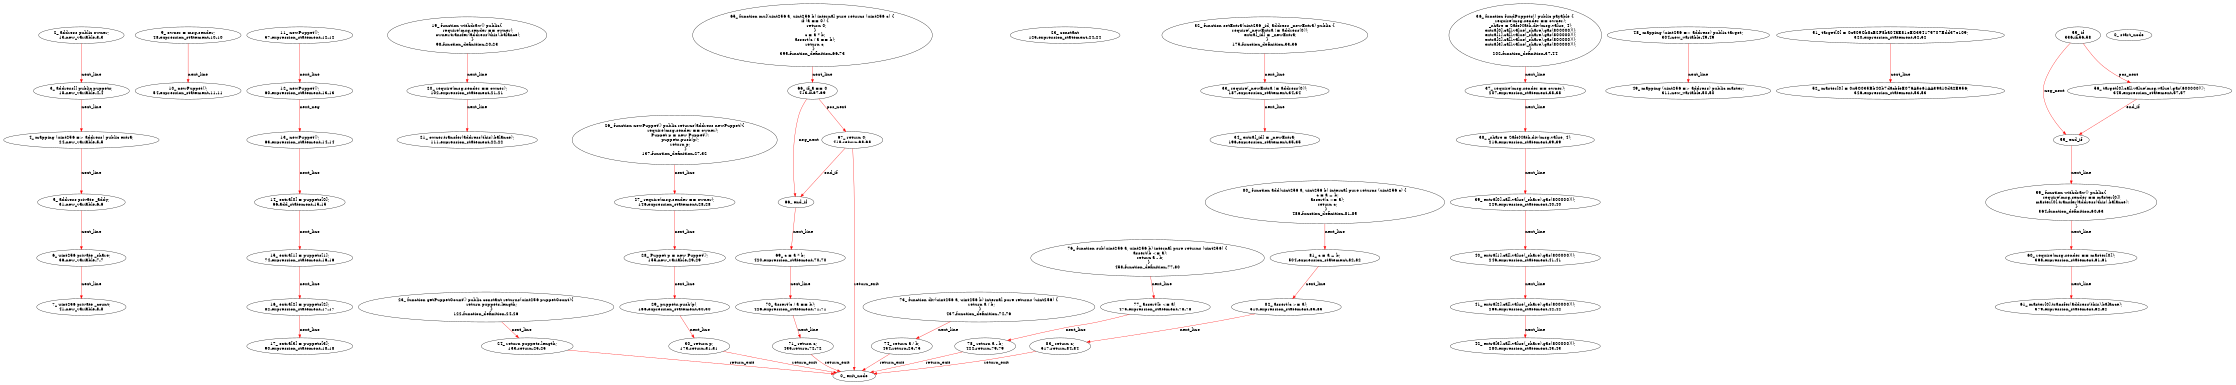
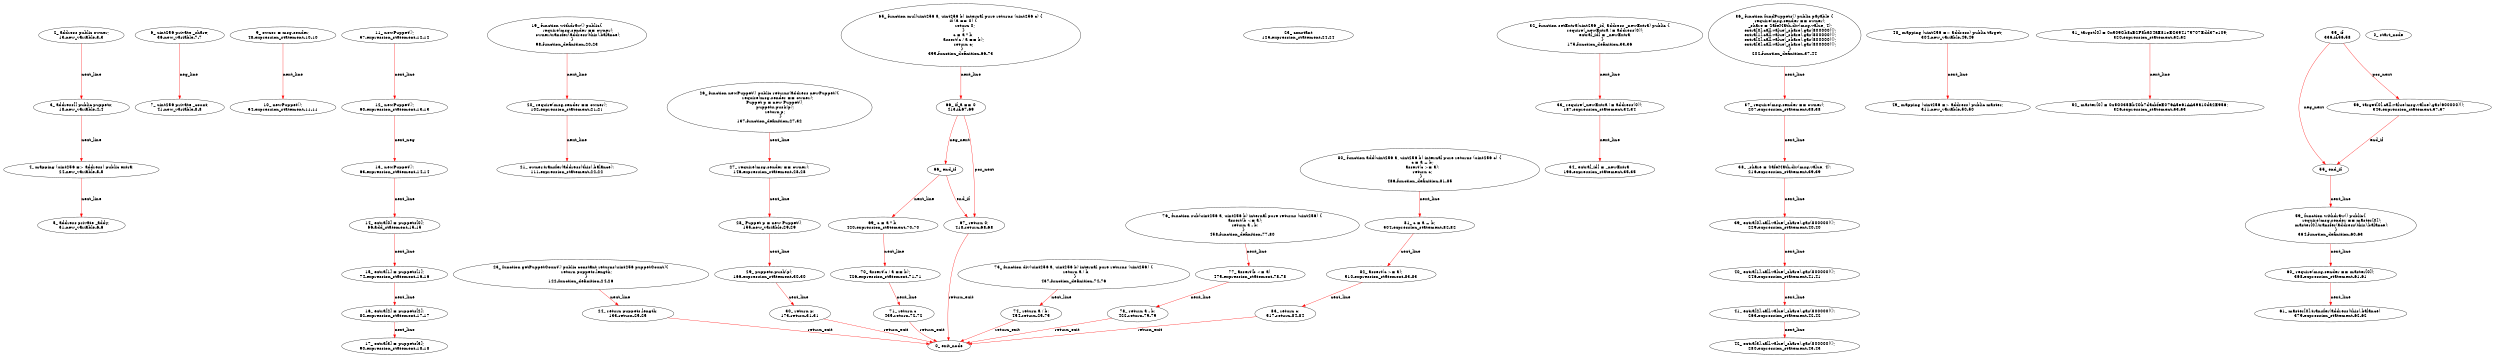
(824, 171) -> (954, 196)
(81, 229) -> none
(92, 284) -> (189, 75)
